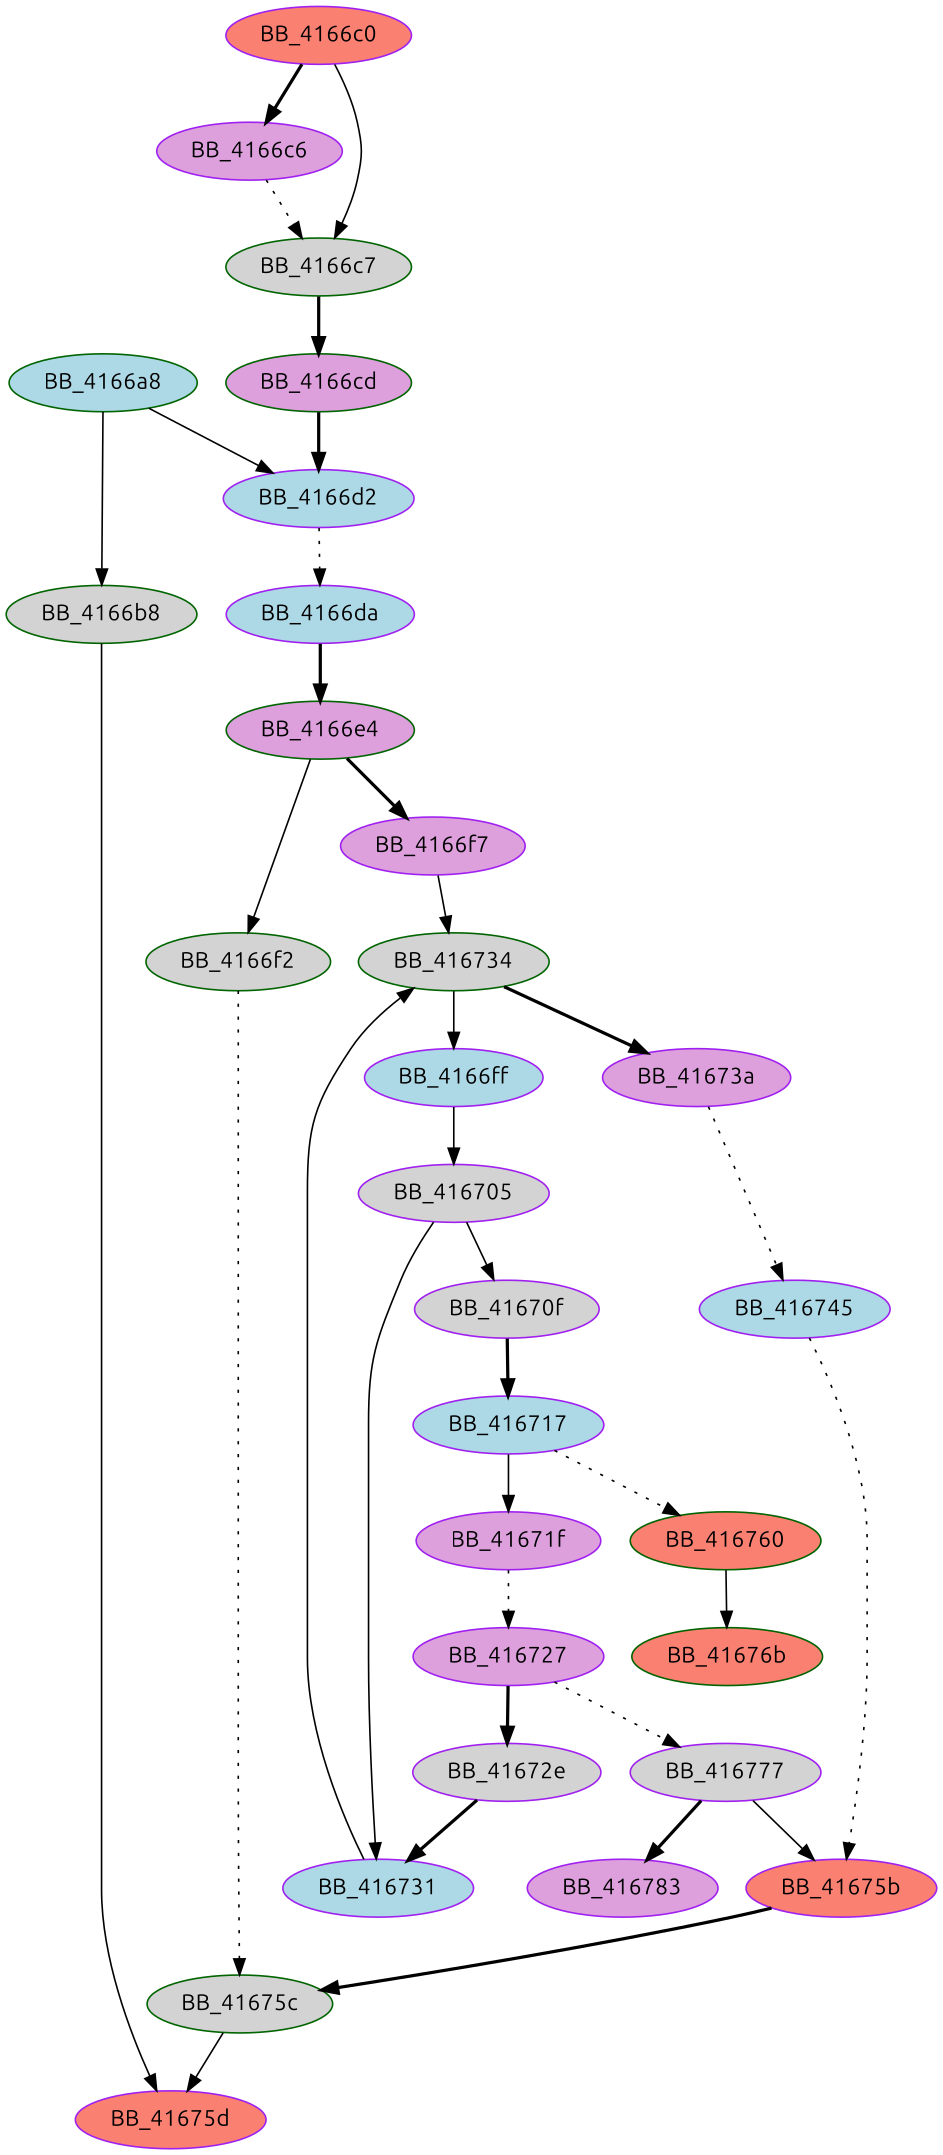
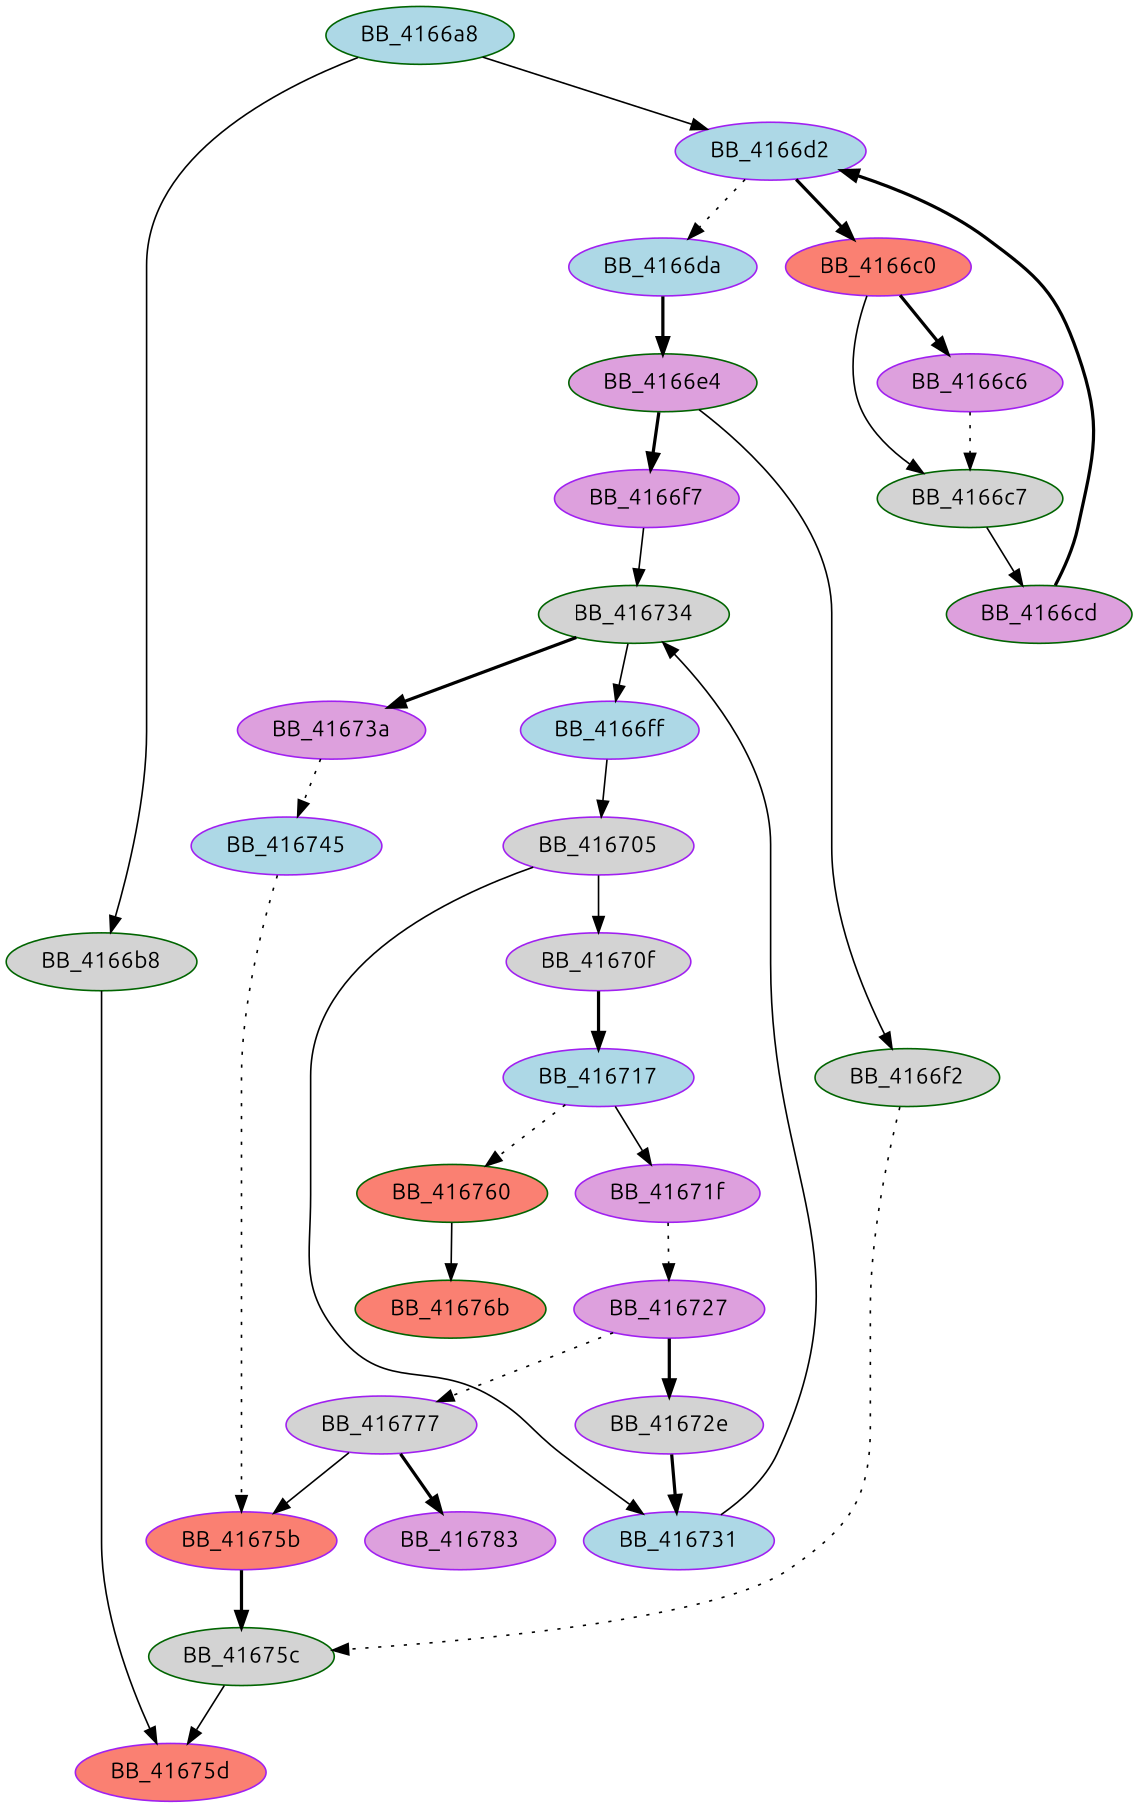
none -> (819, 203)
(319, 317) -> (1000, 550)
